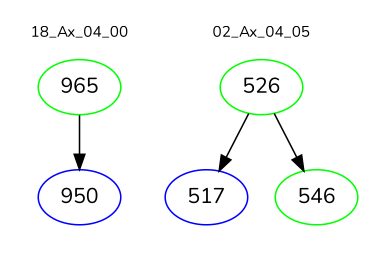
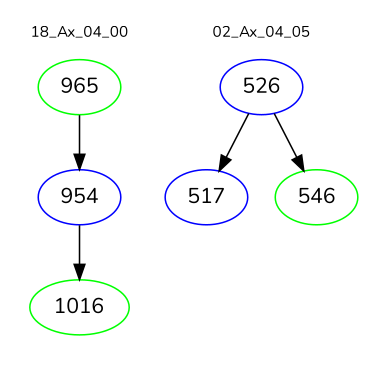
(261, 87) -> (261, 87)
(80, 197) -> (80, 197)
none -> (80, 307)
